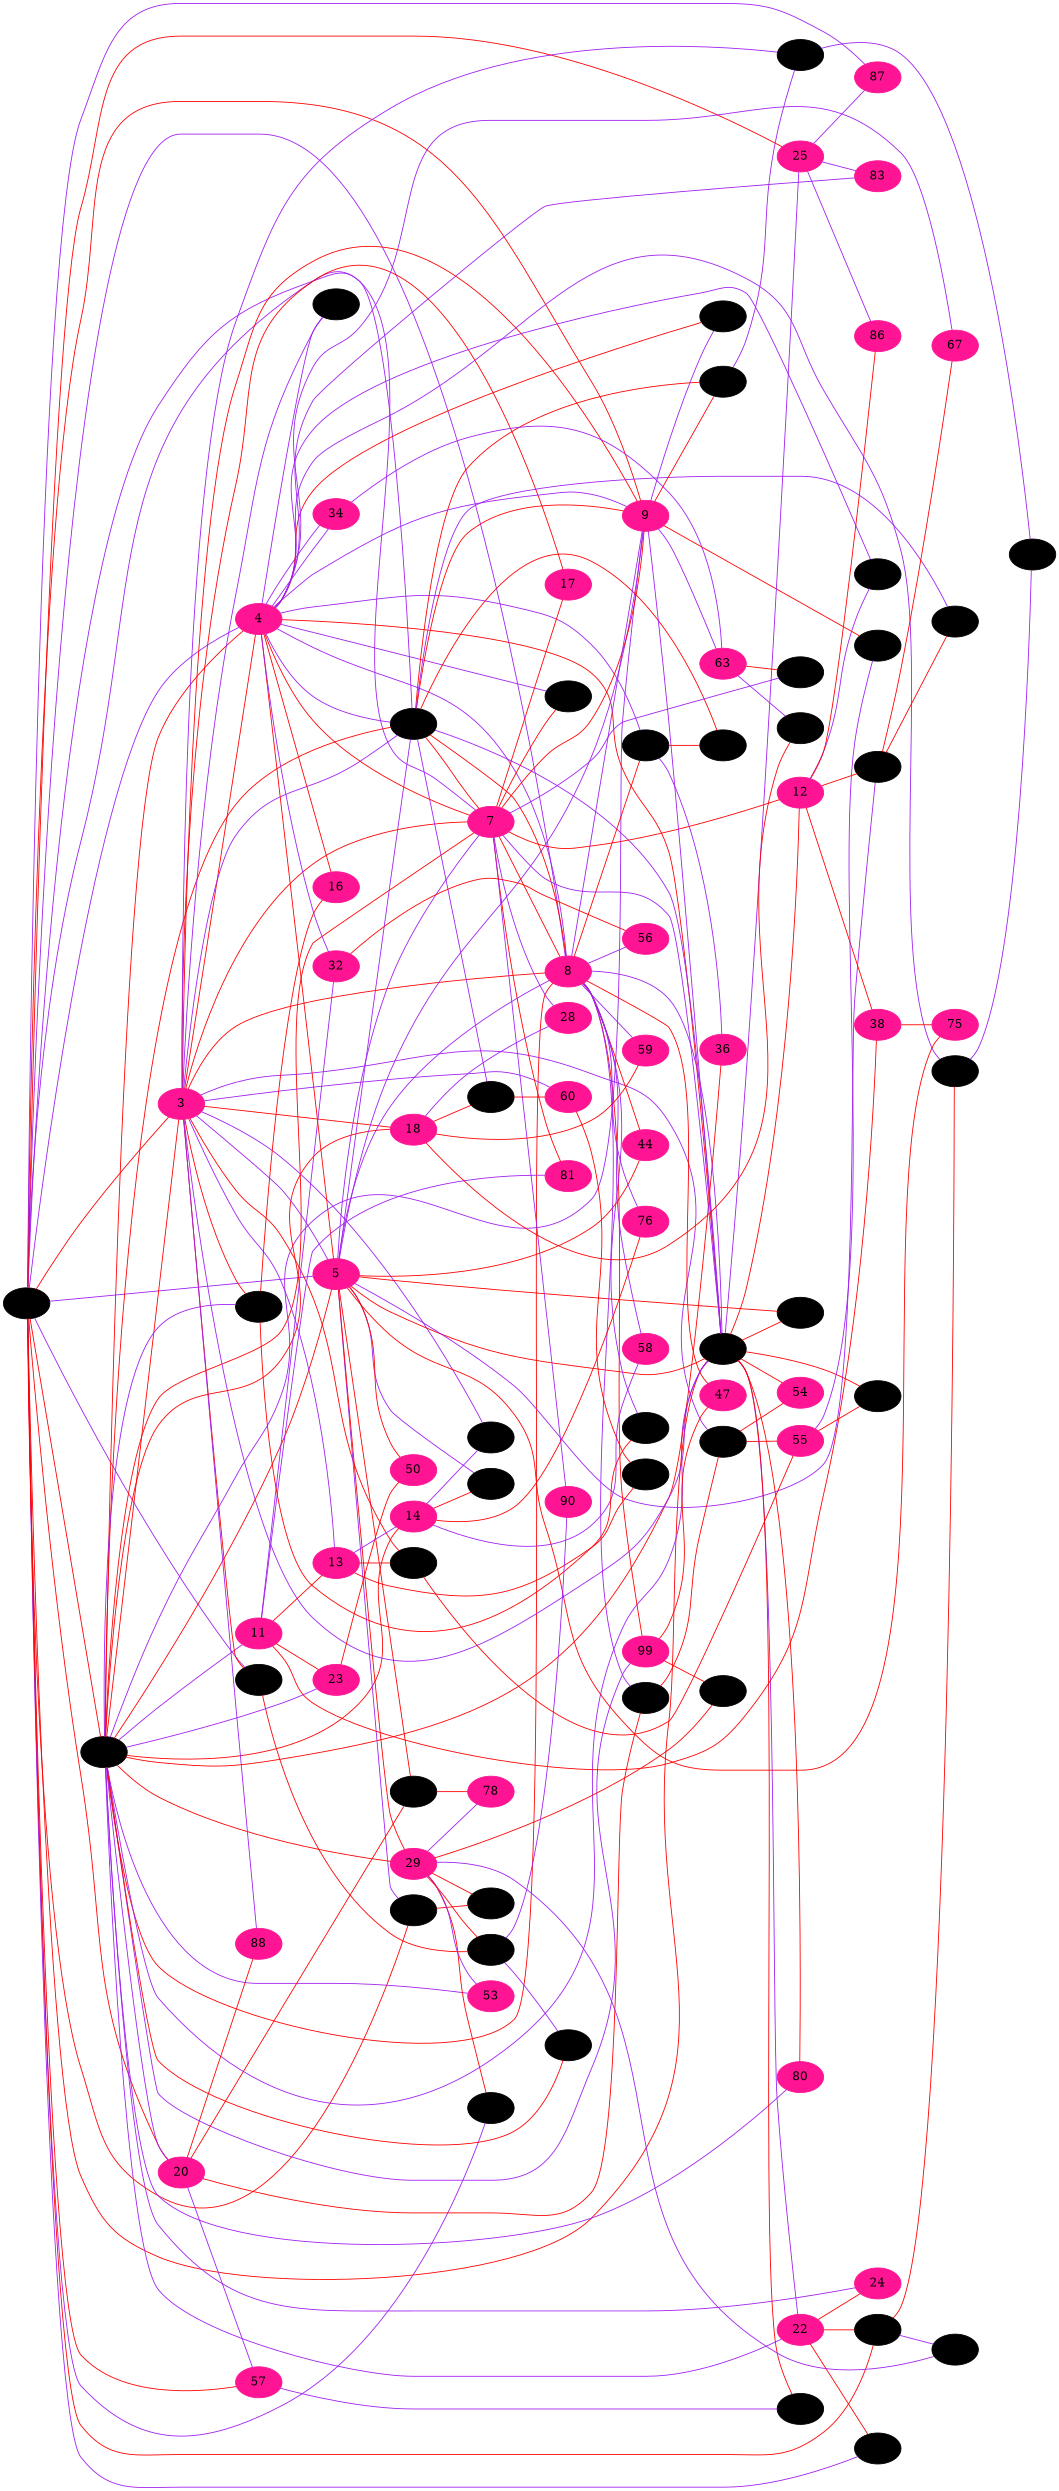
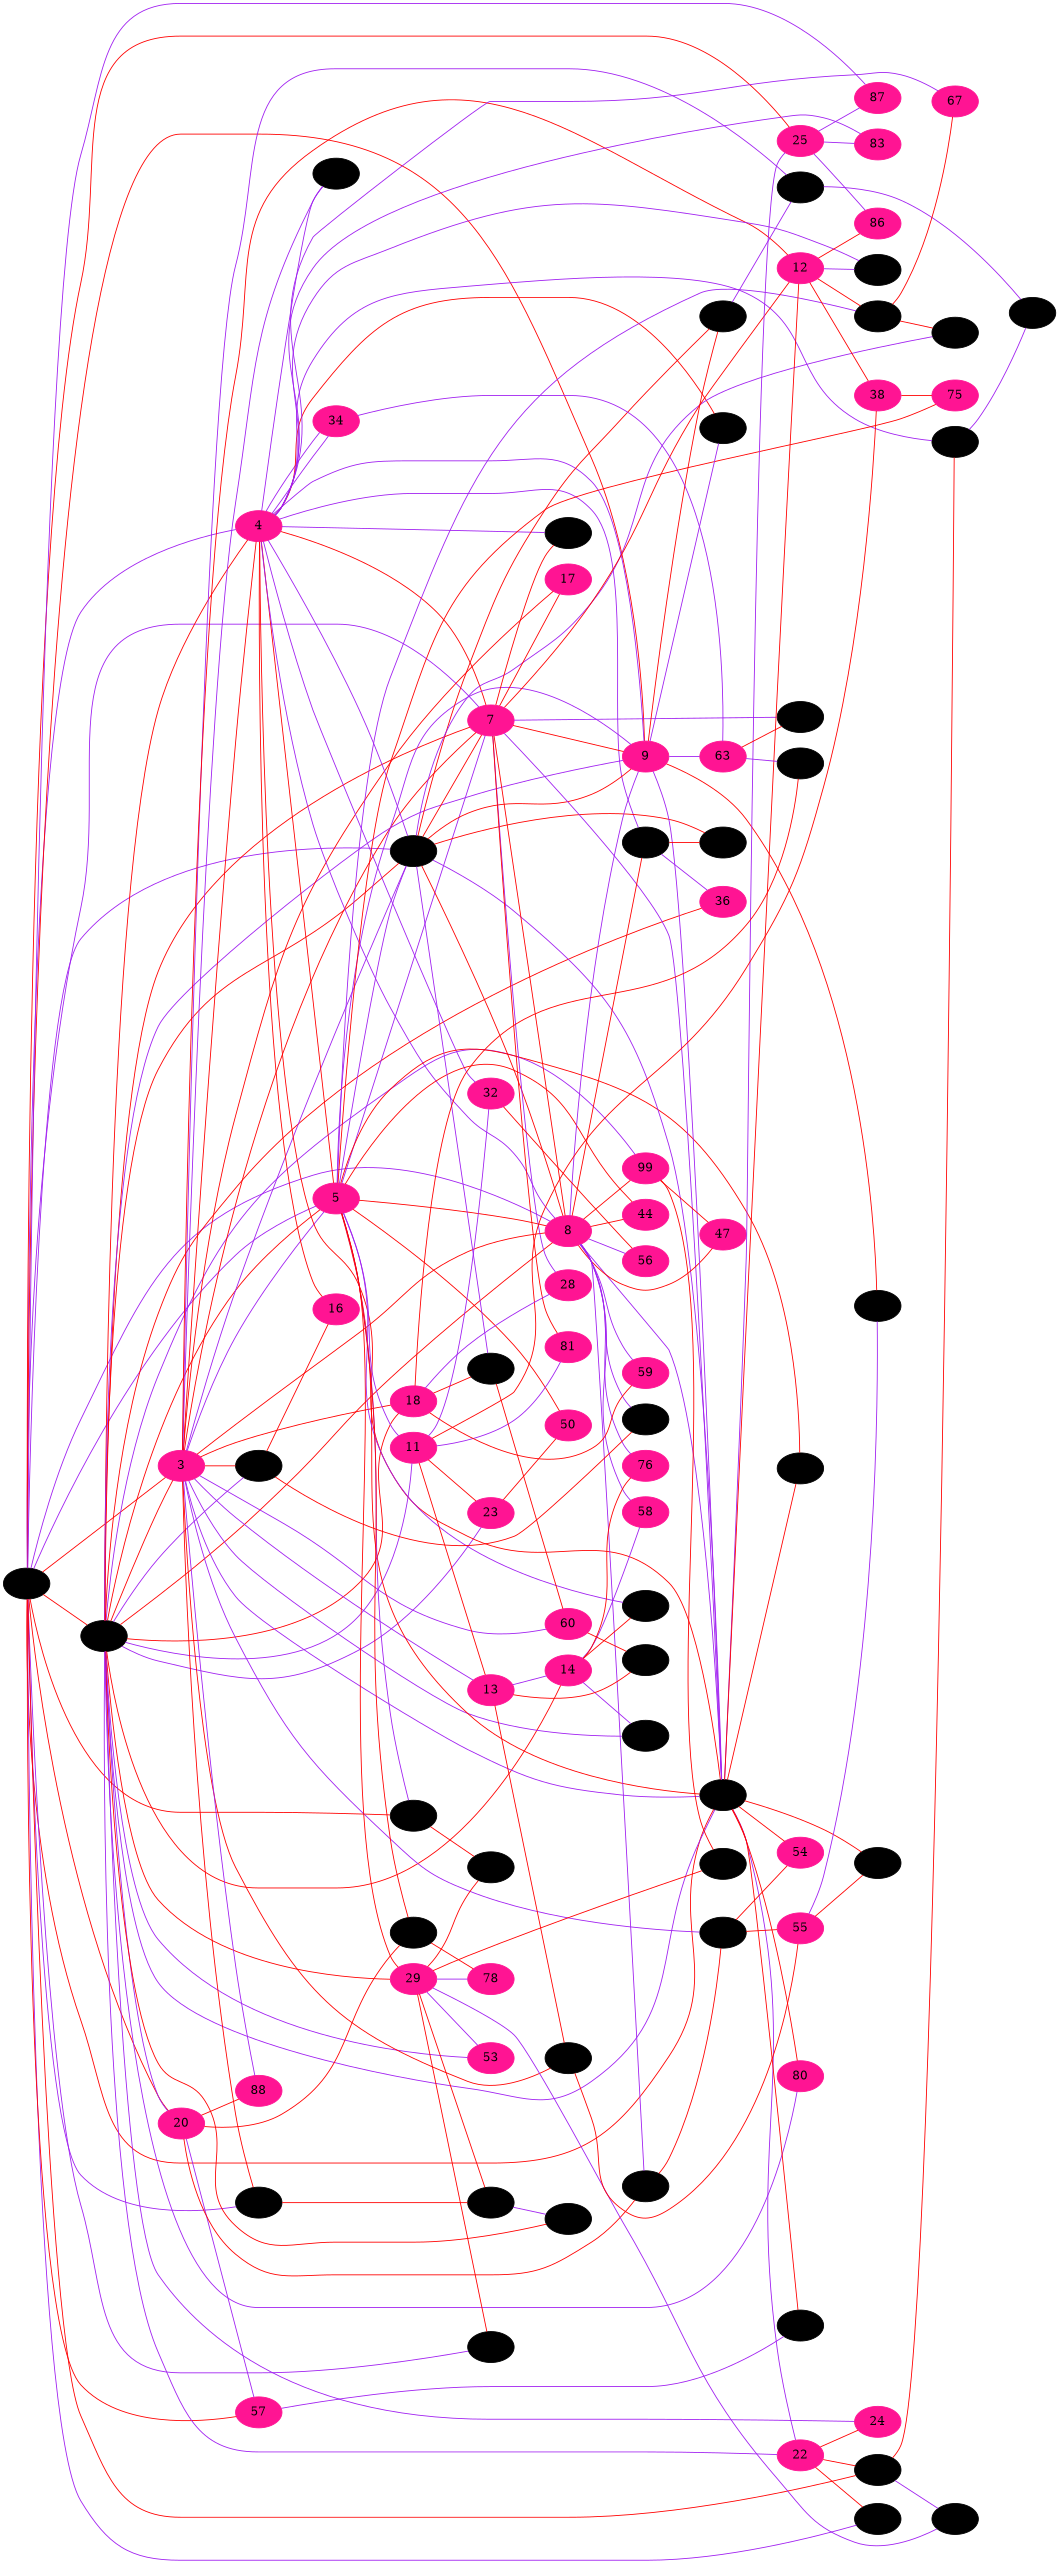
(223, 440) -> (218, 526)
(404, 1090) -> (453, 1210)
none -> (369, 1326)
(568, 1502) -> none
